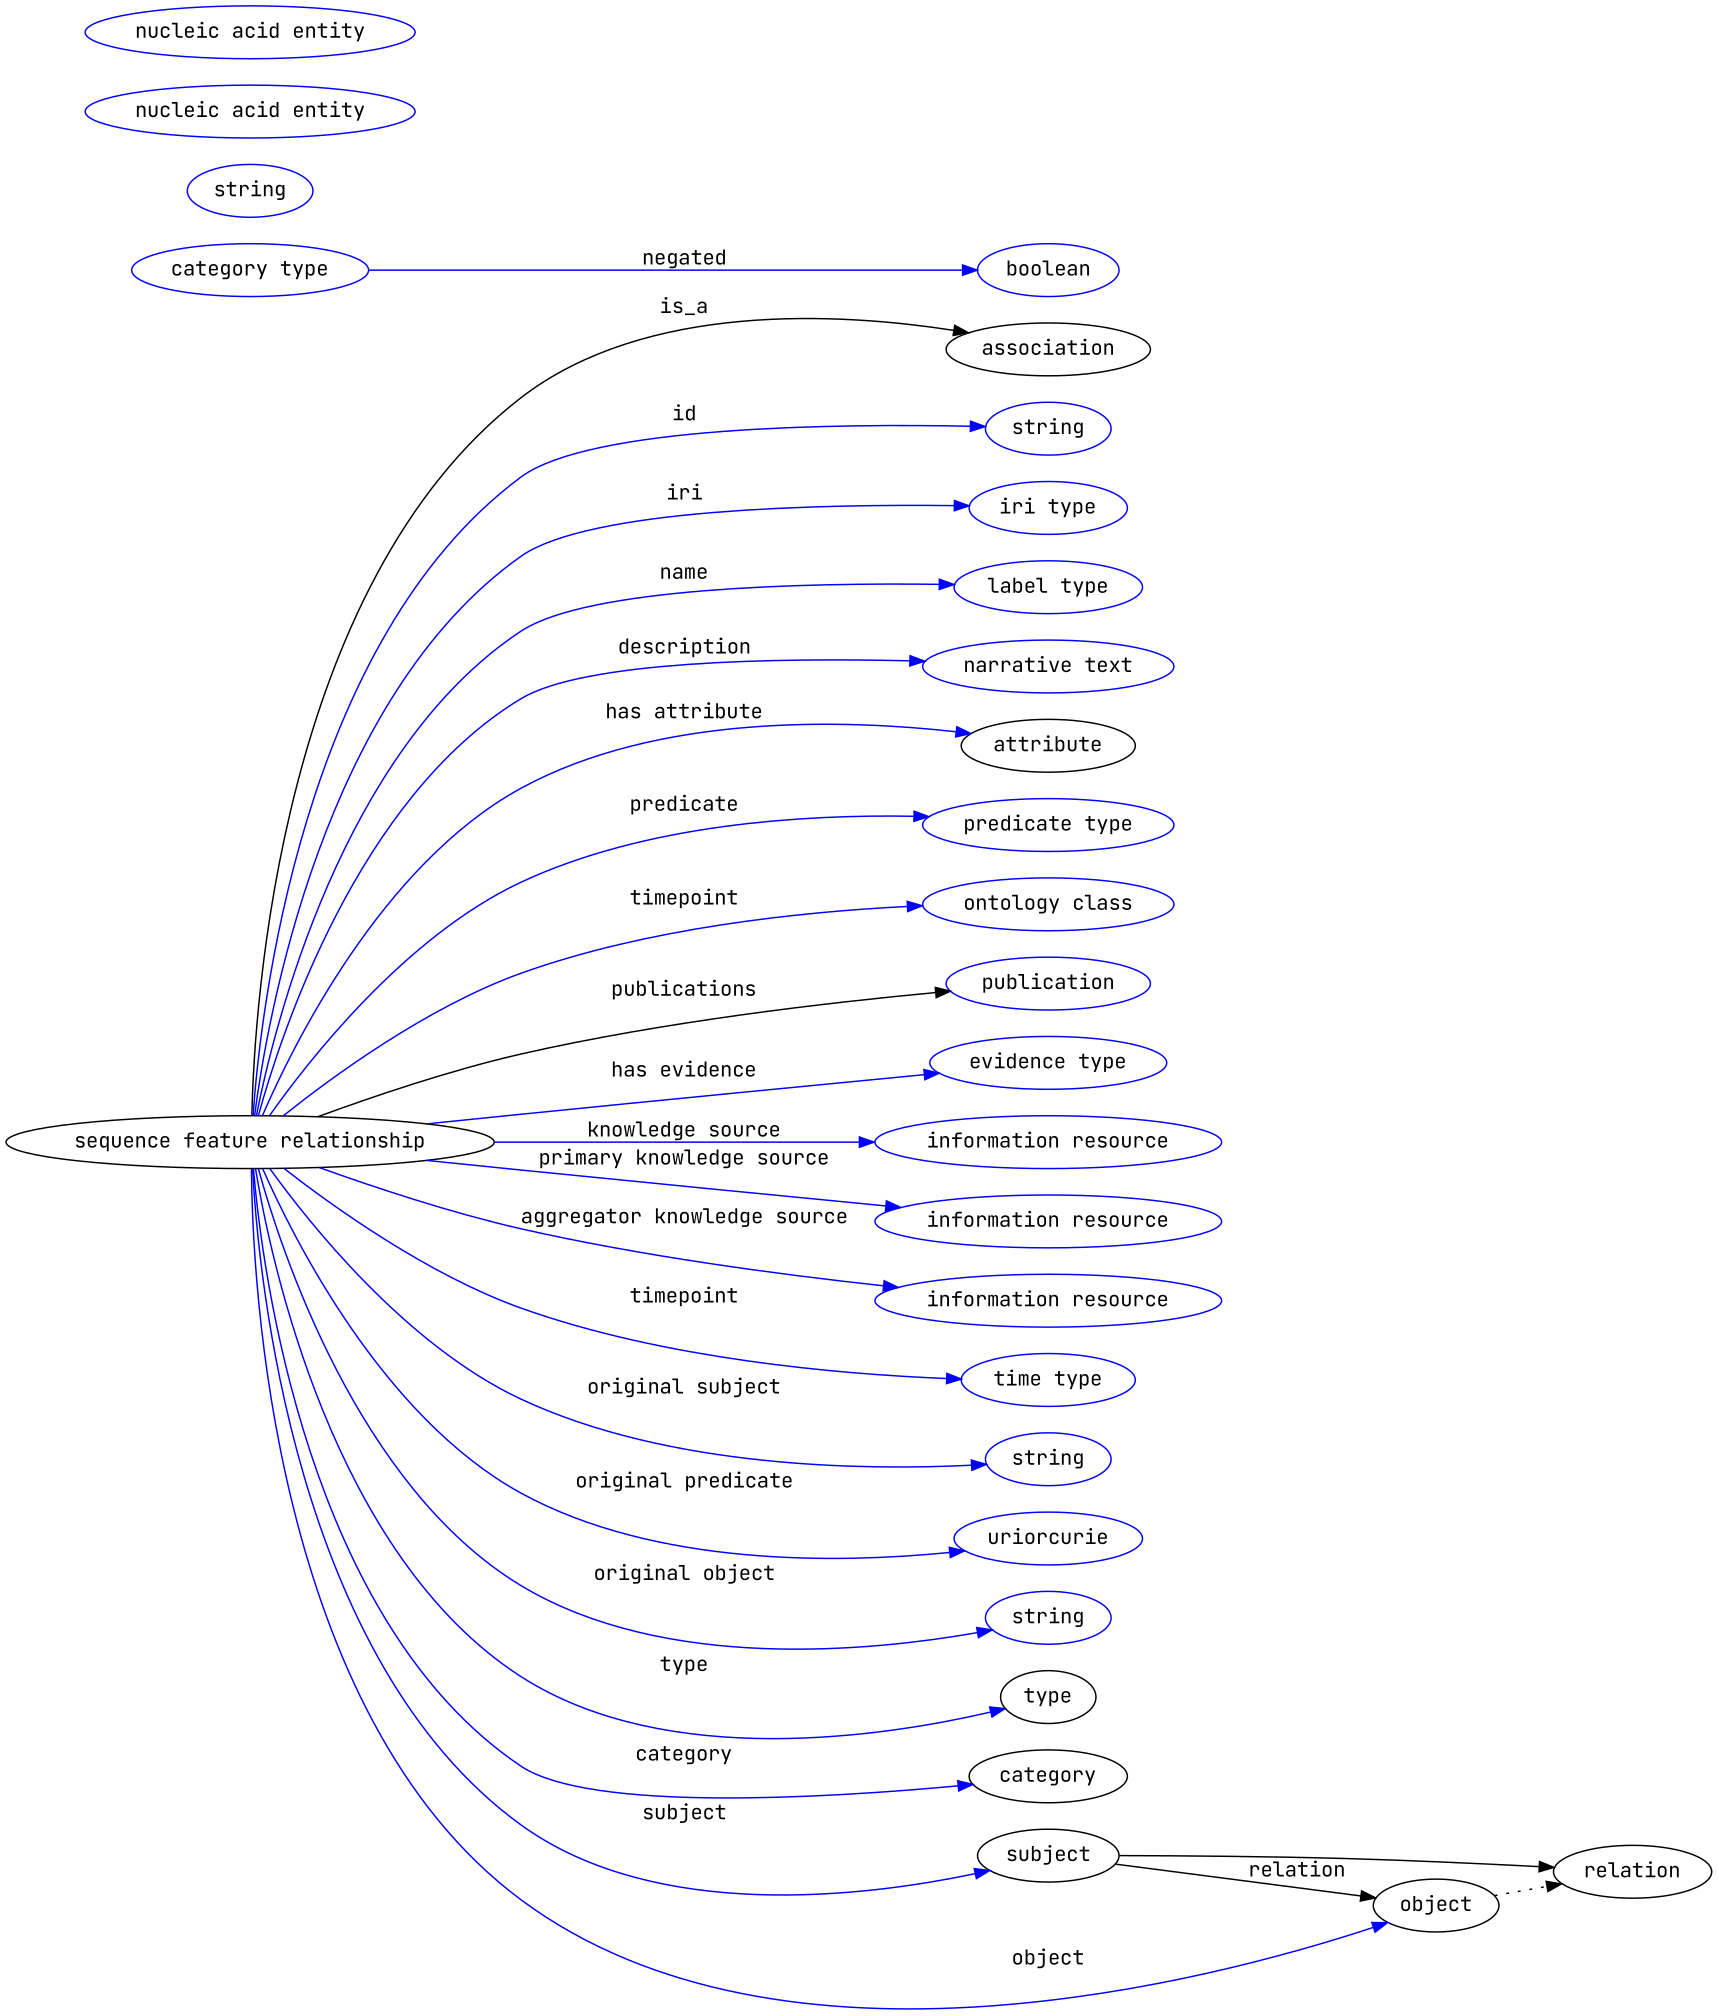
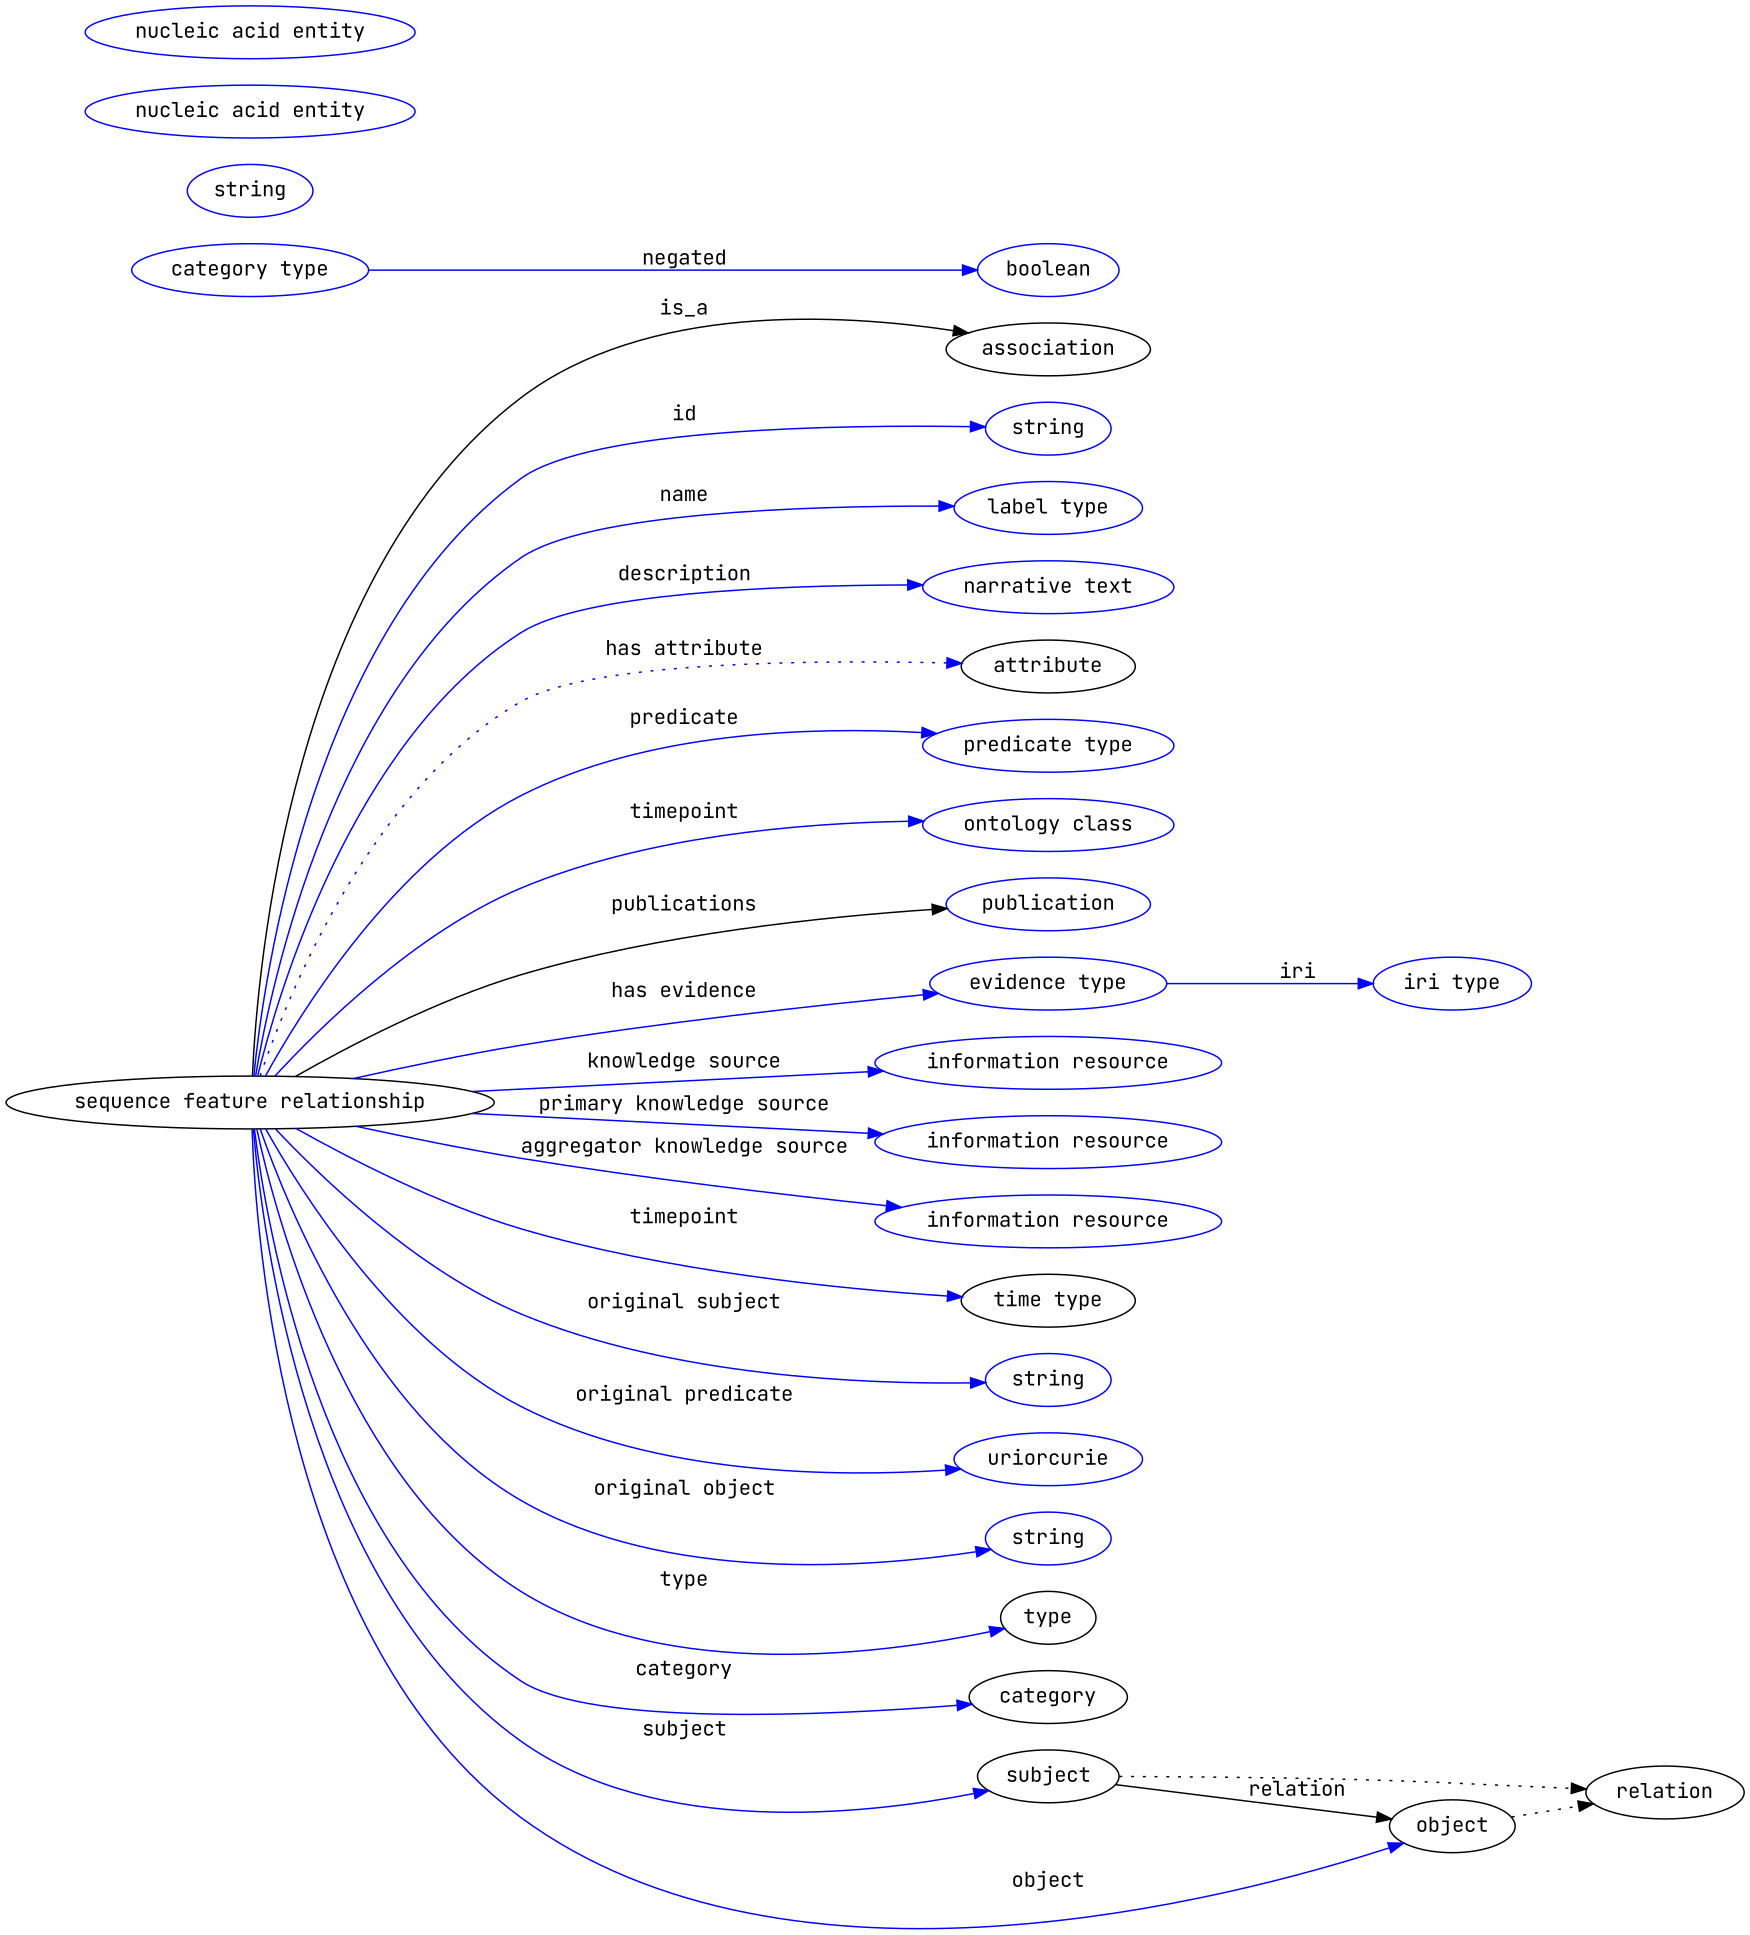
(449, 622) -> (1262, 984)
(530, 784) -> (507, 712)
(1048, 1380) -> (1048, 1301)
(1329, 1858) -> (1345, 1779)
